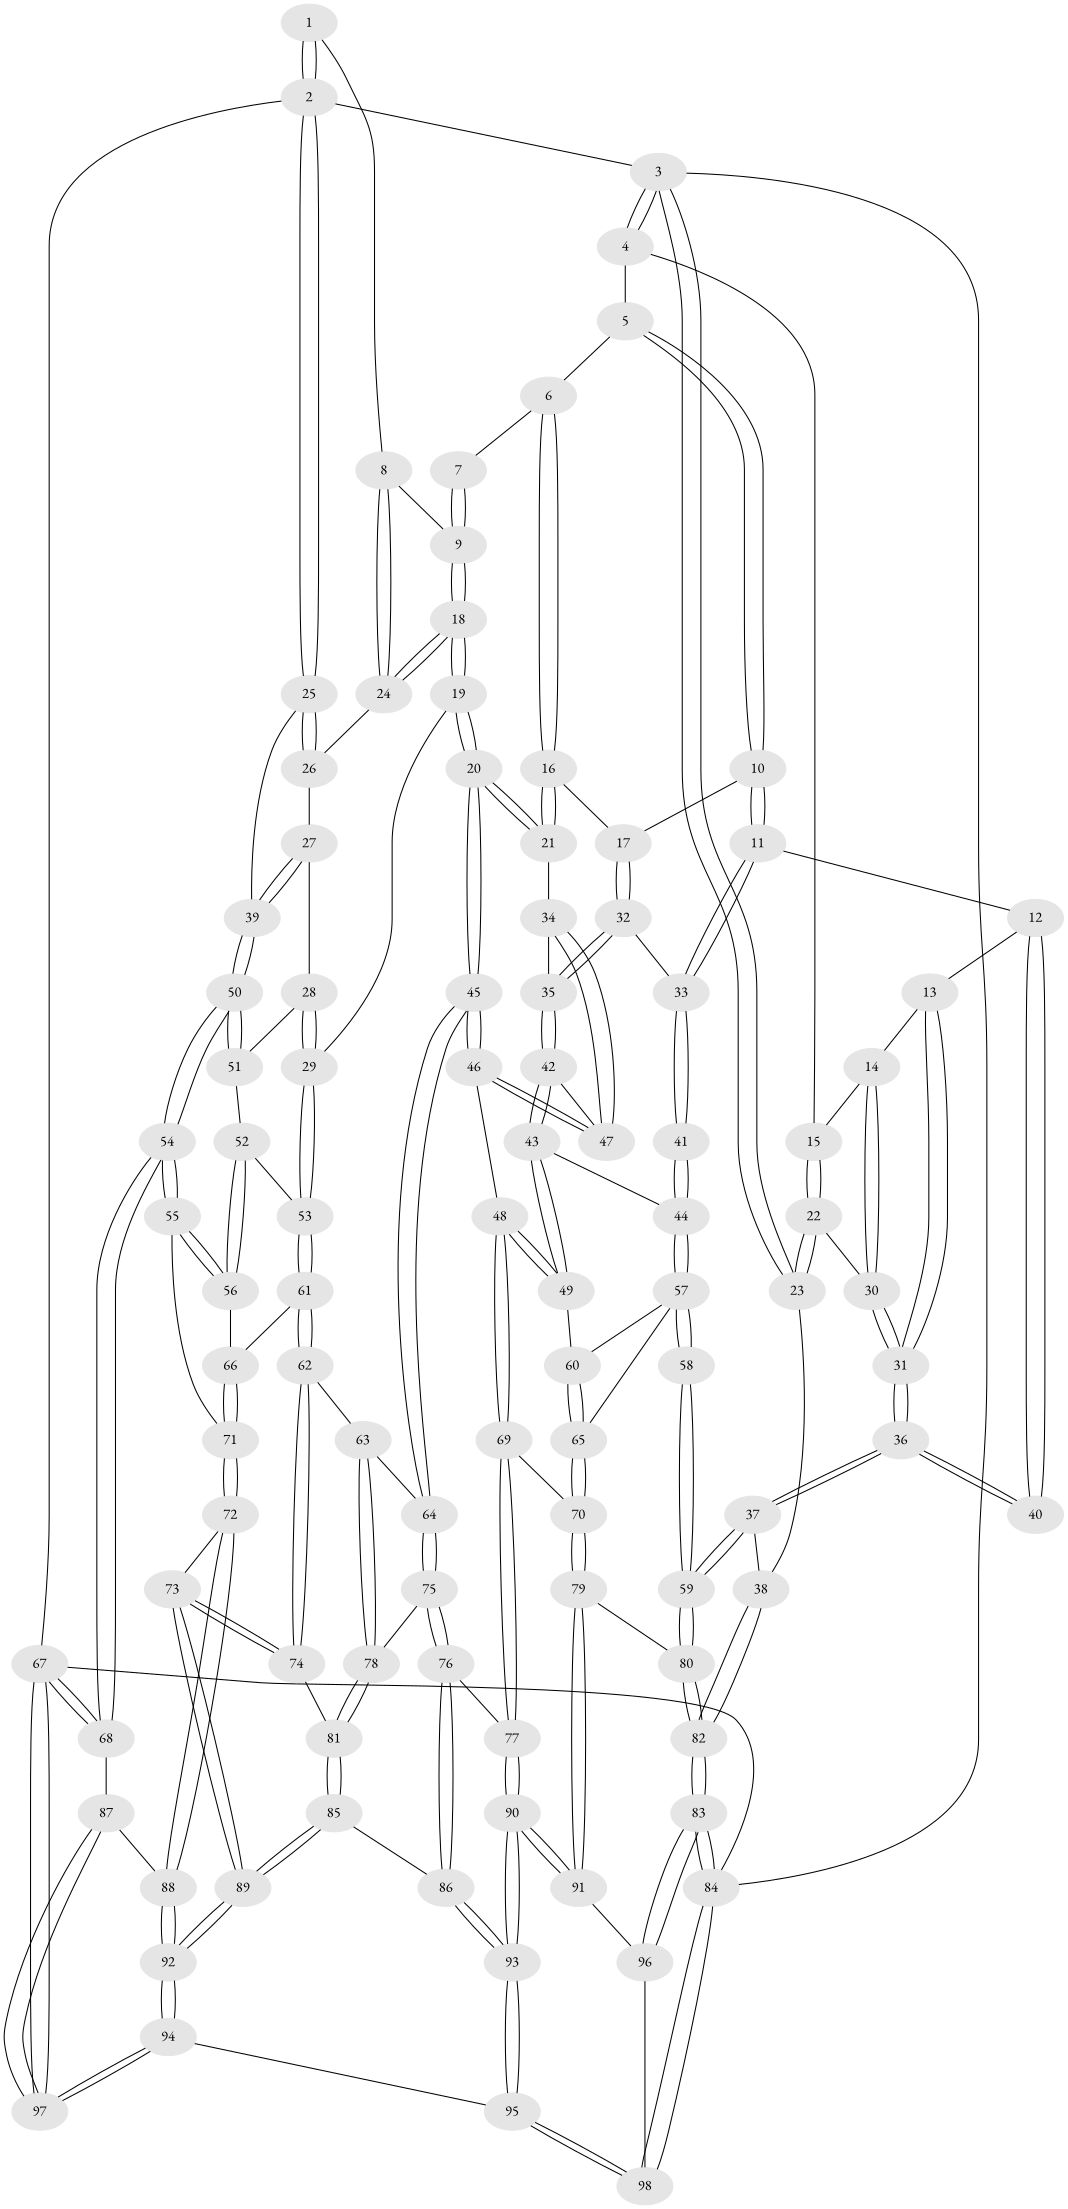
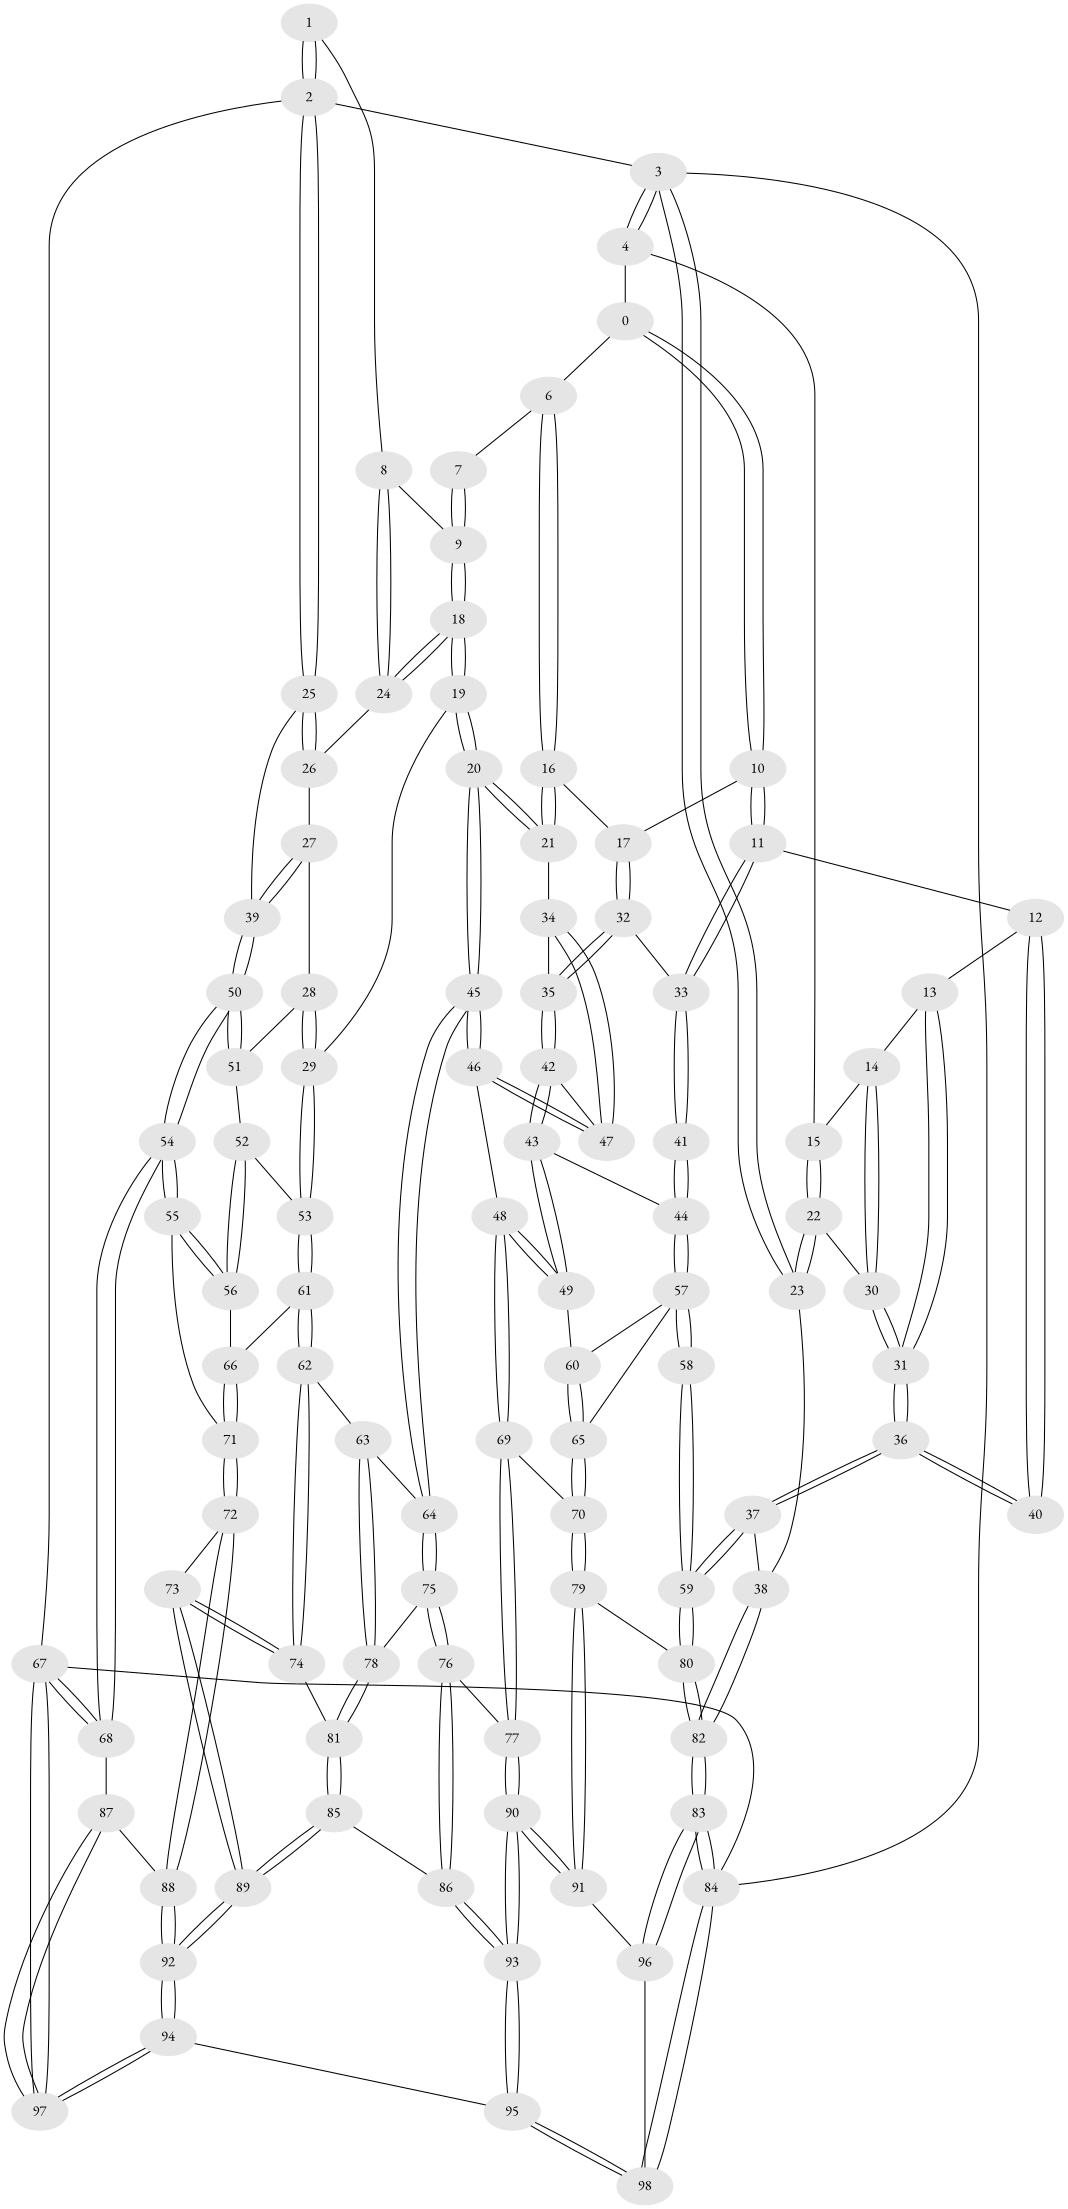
(625, 321) -> (625, 321)
